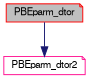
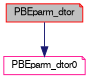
(44, 66) -> (44, 66)
